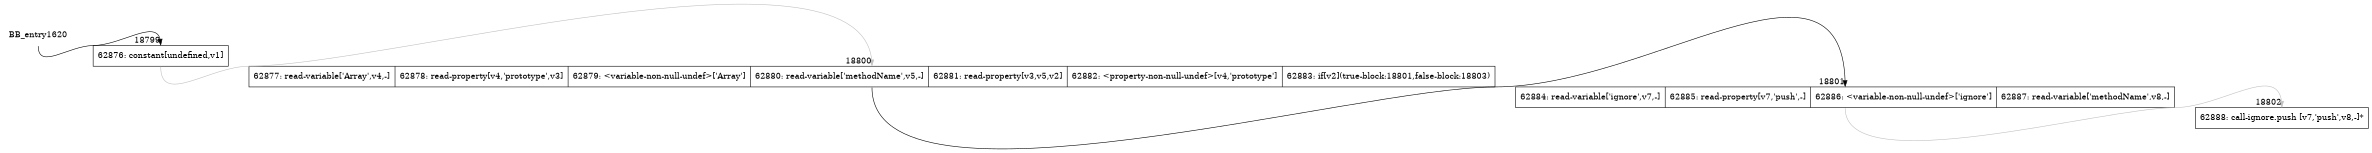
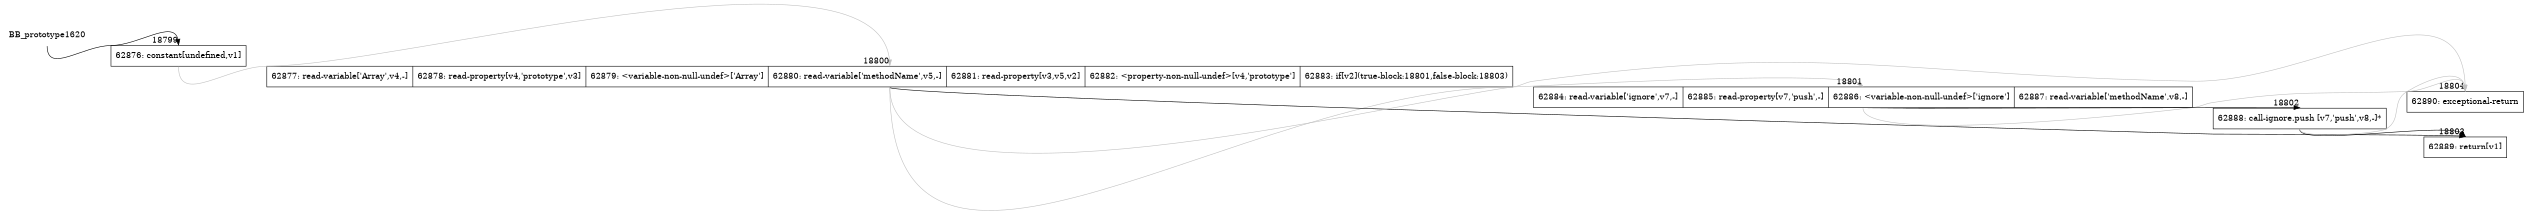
(38, 35) -> (47, 35)
(1368, 102) -> (1278, 133)
none -> (2465, 102)
(2062, 123) -> (2078, 108)
none -> (2465, 147)
